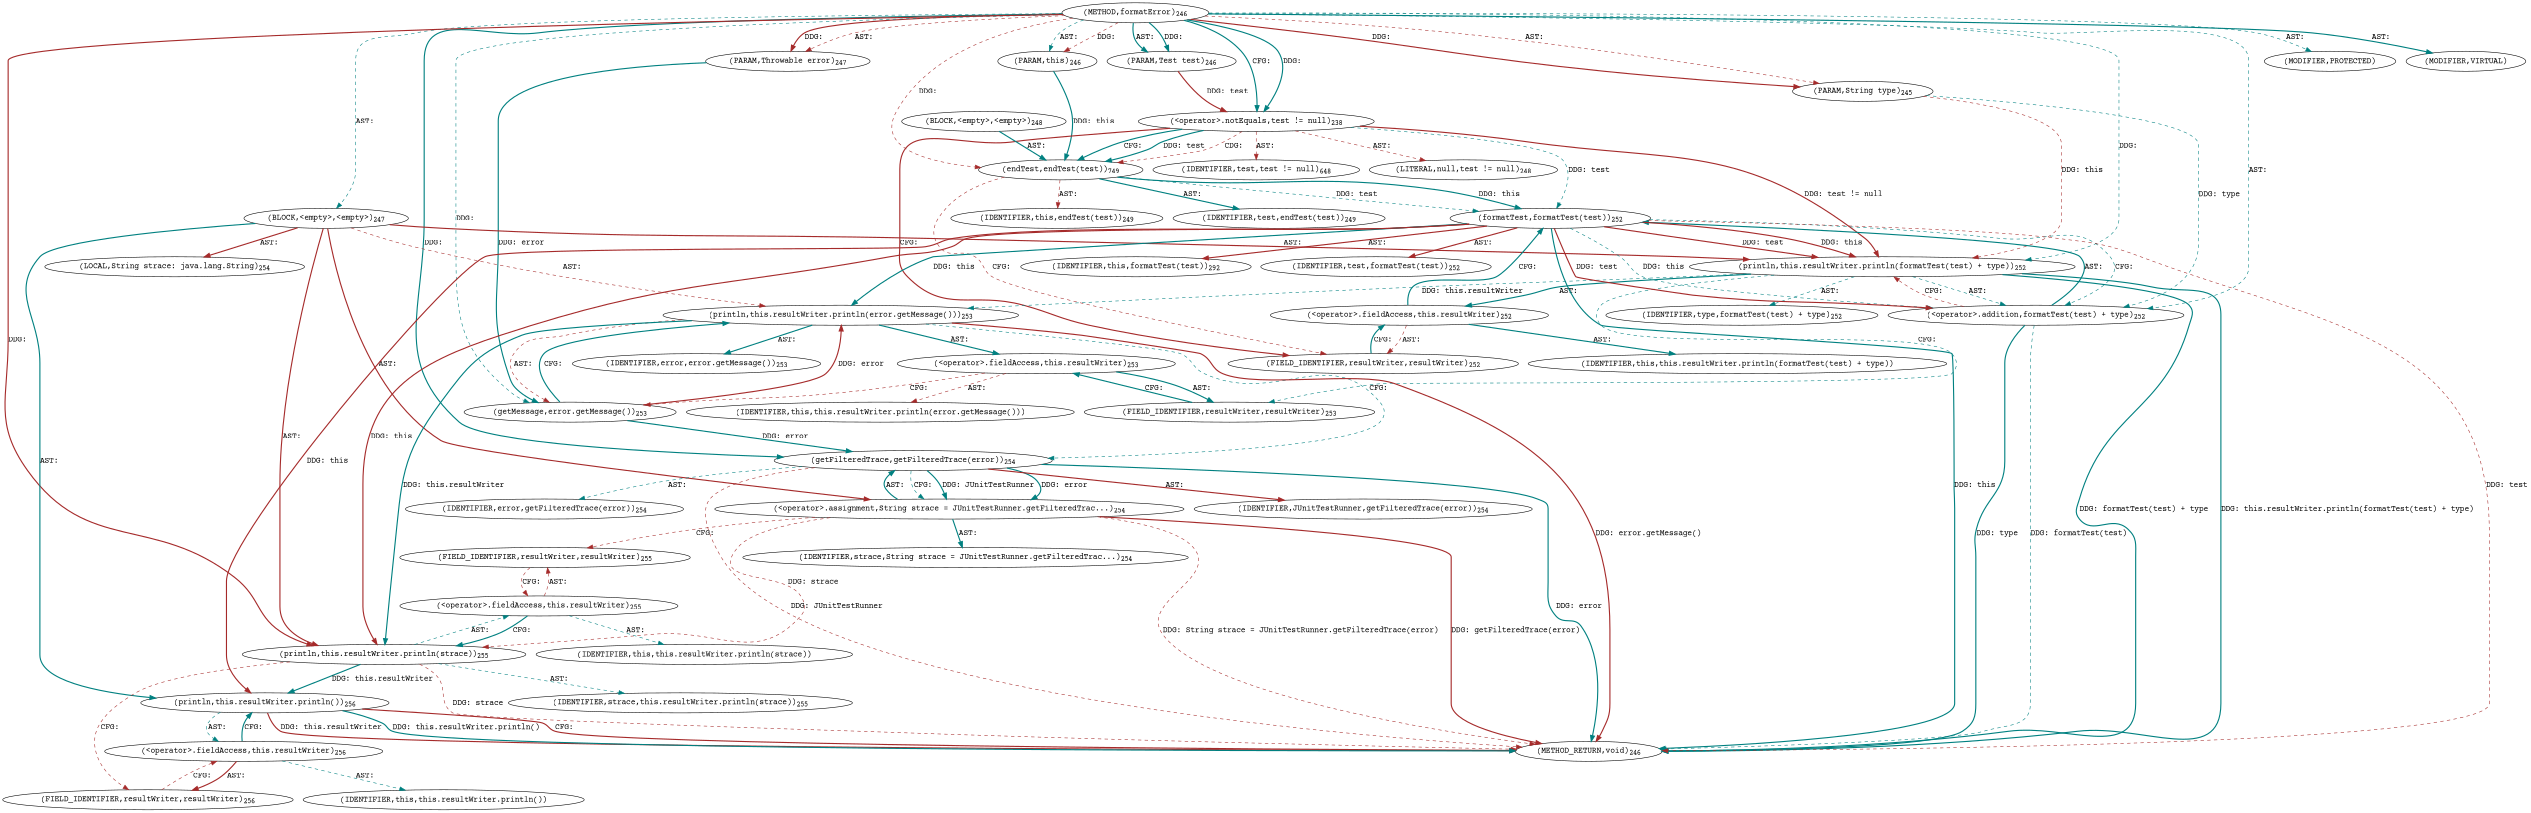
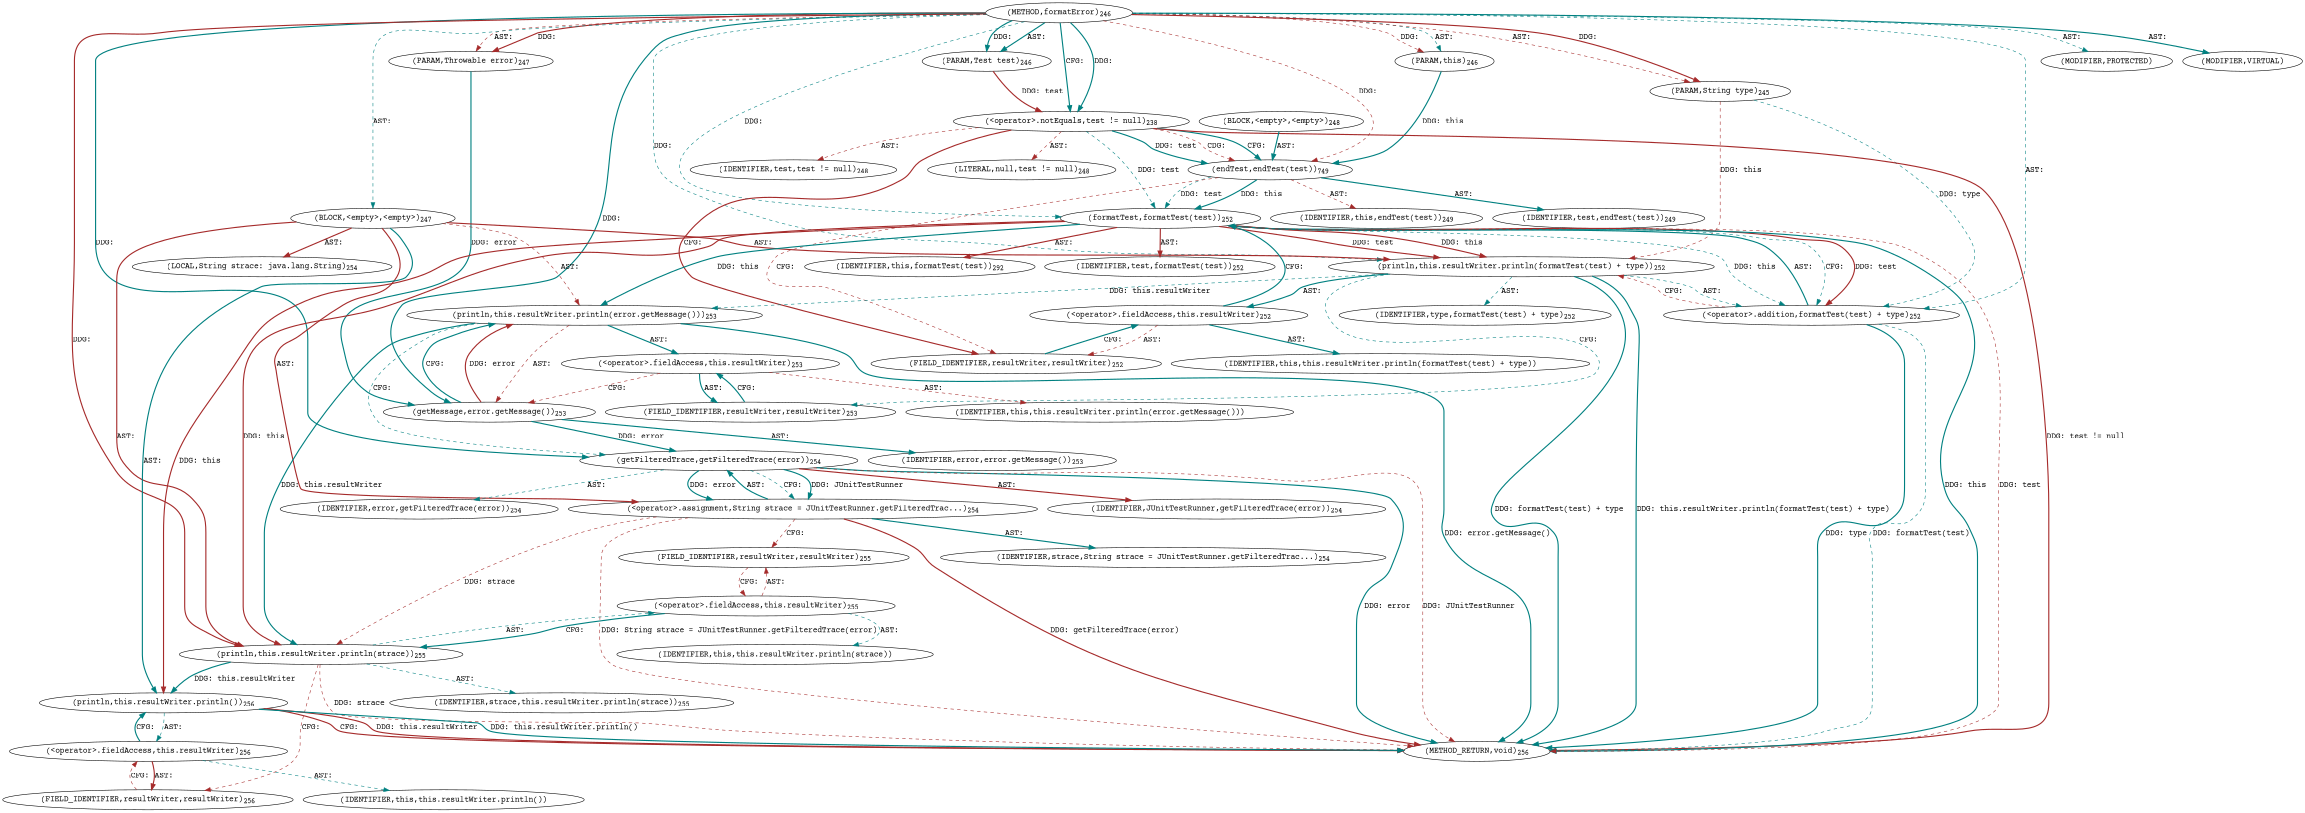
(576, 36) -> (612, 136)
(1630, 153) -> (2009, 235)
none -> (683, 169)
(1325, 169) -> (863, 169)
(771, 339) -> (735, 436)
(1377, 380) -> (1250, 378)
(1635, 750) -> (1523, 750)
